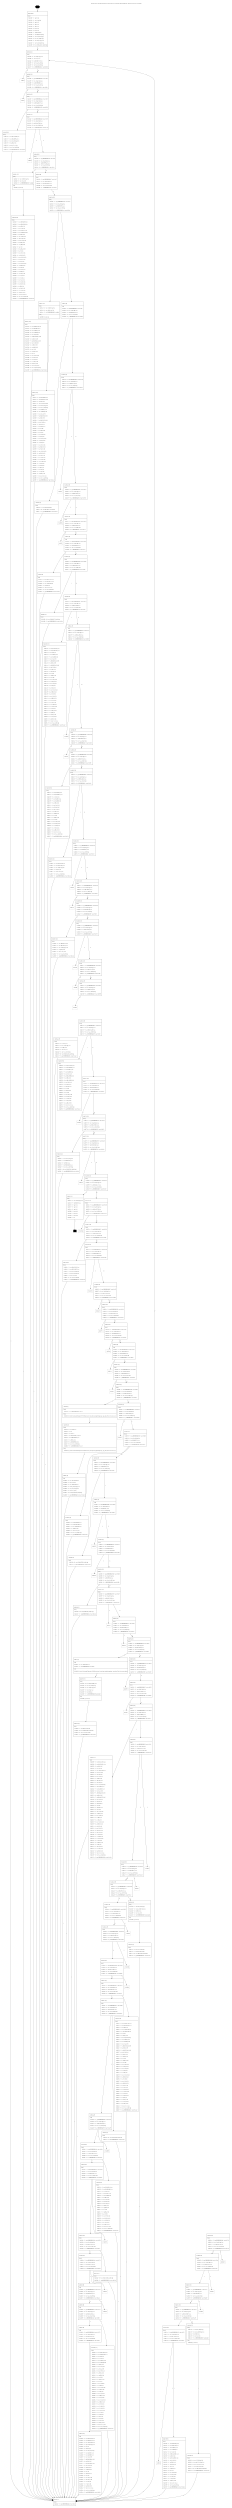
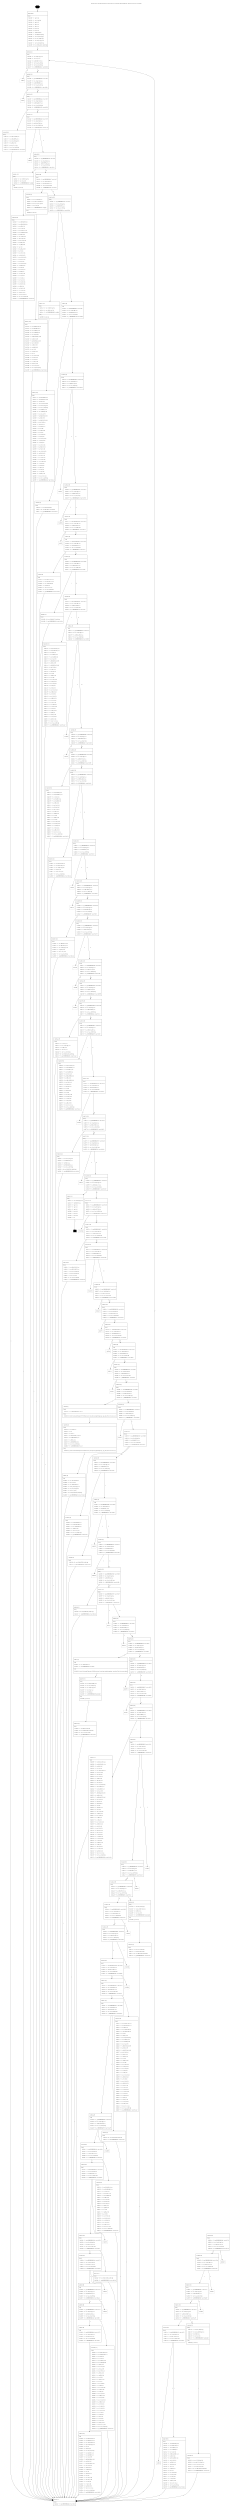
none -> (36, 204)
none -> (90, 1007)
